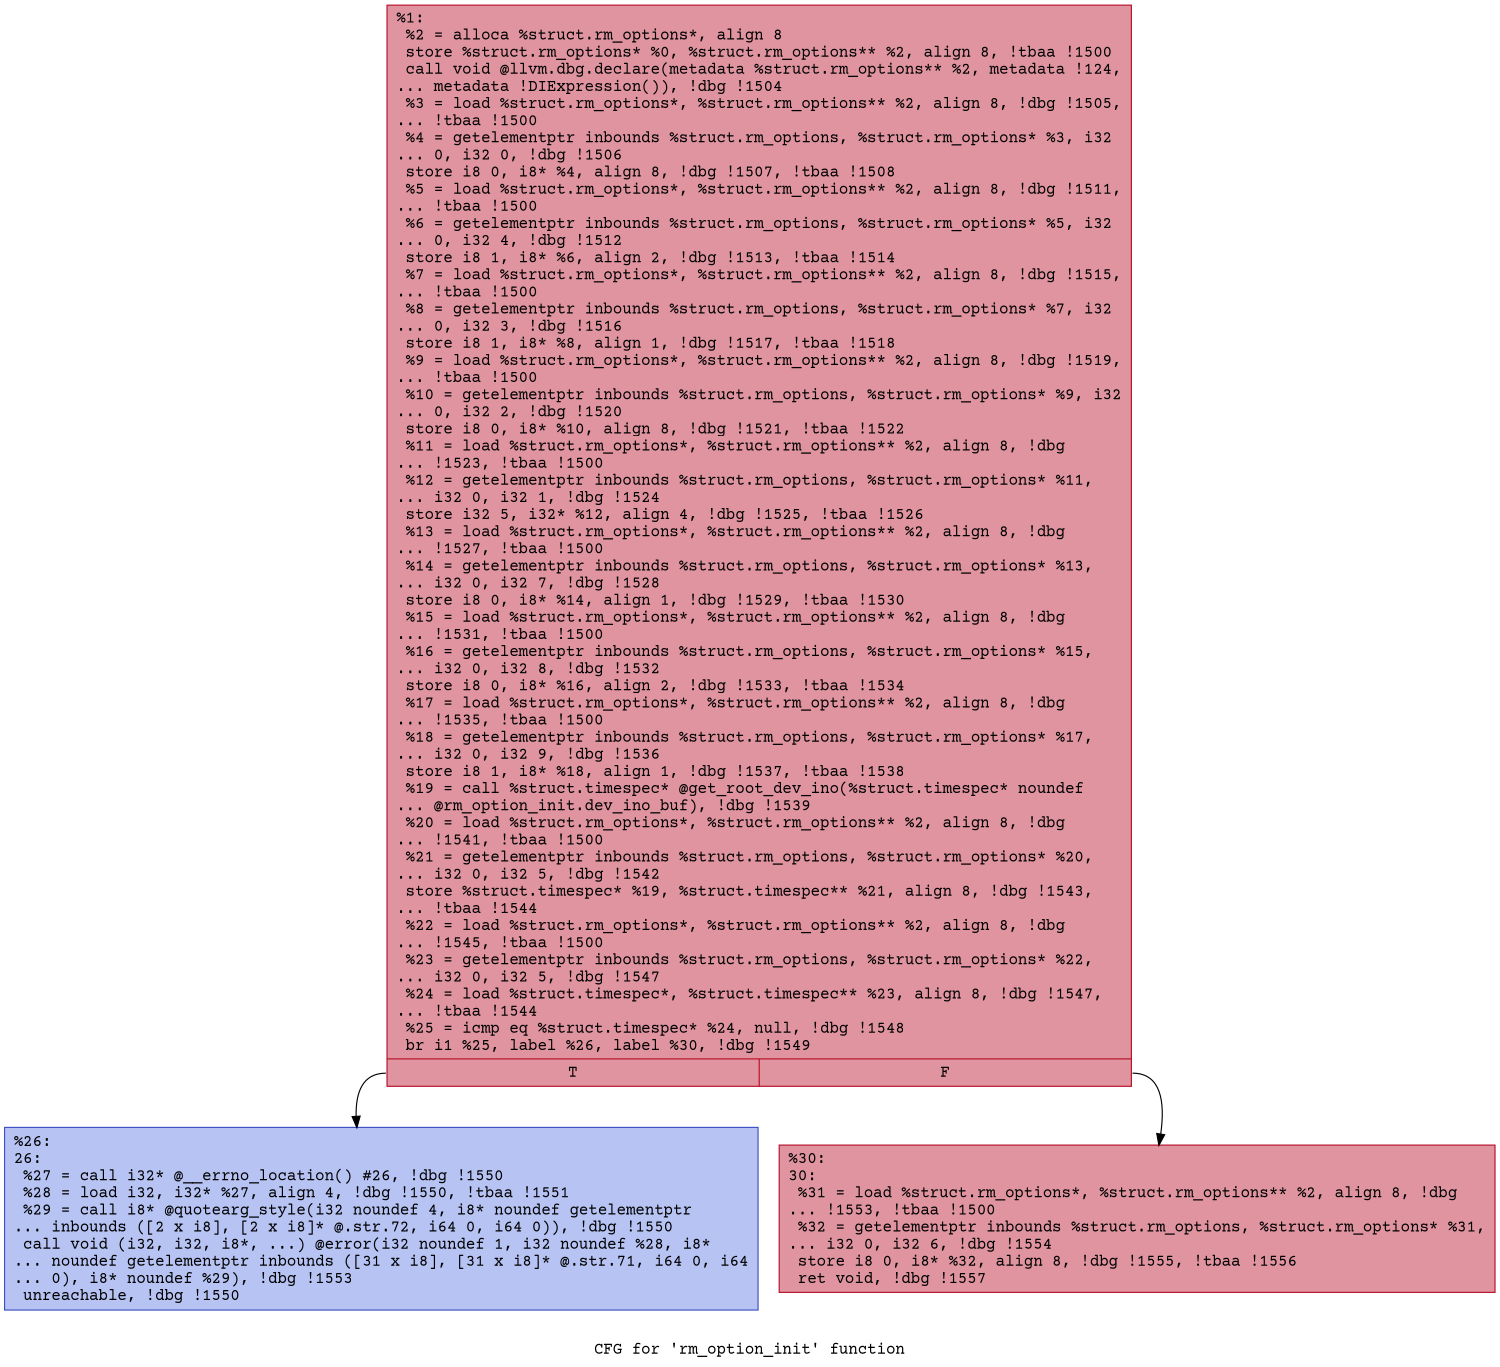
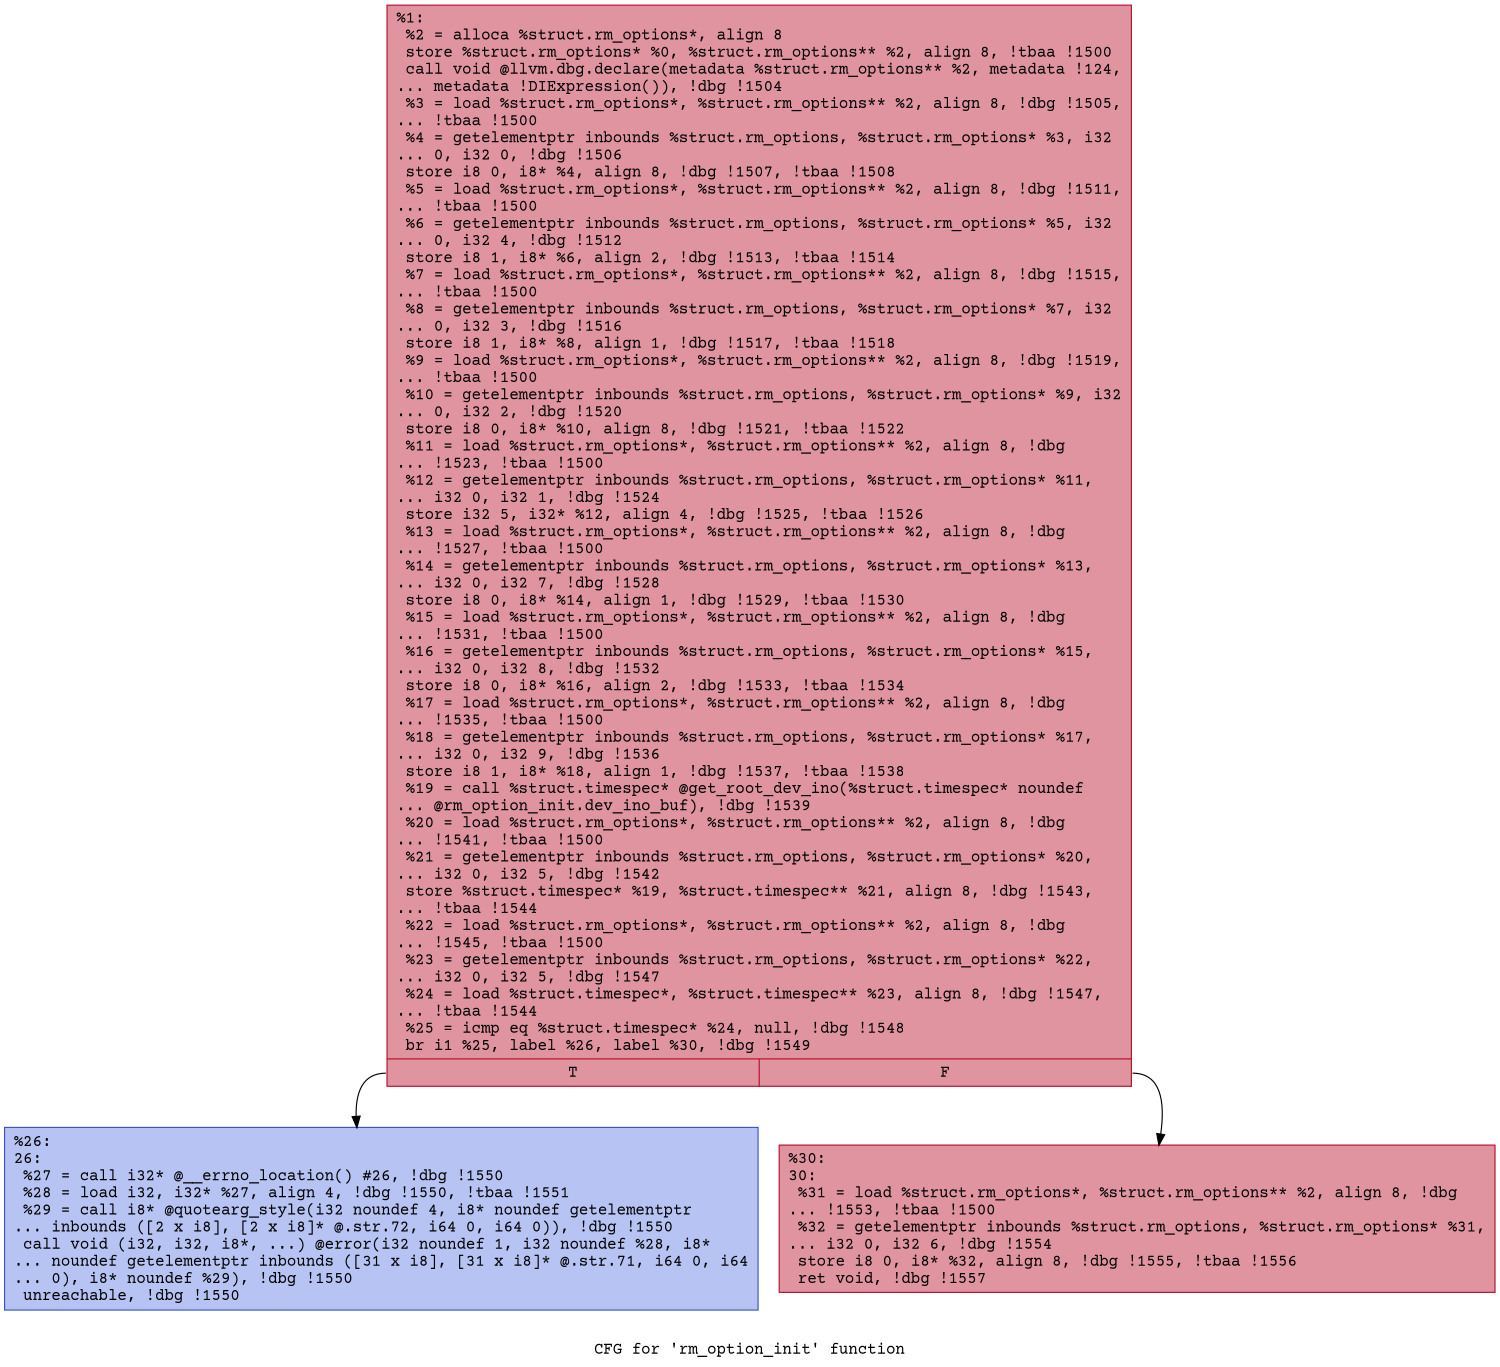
(184, 1278) -> (184, 1278)
